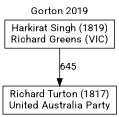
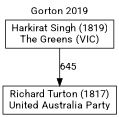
(60, 34) -> (60, 34)
